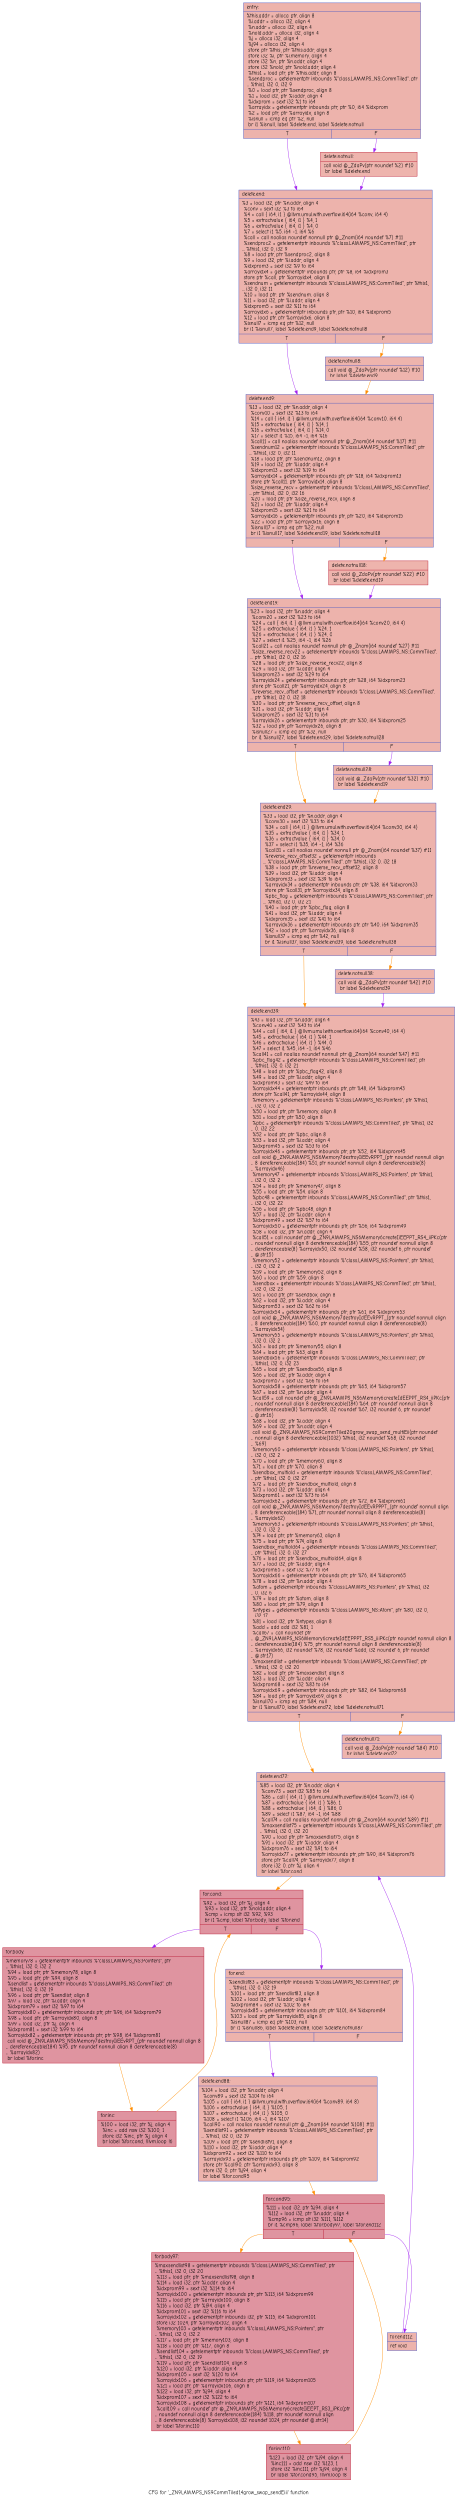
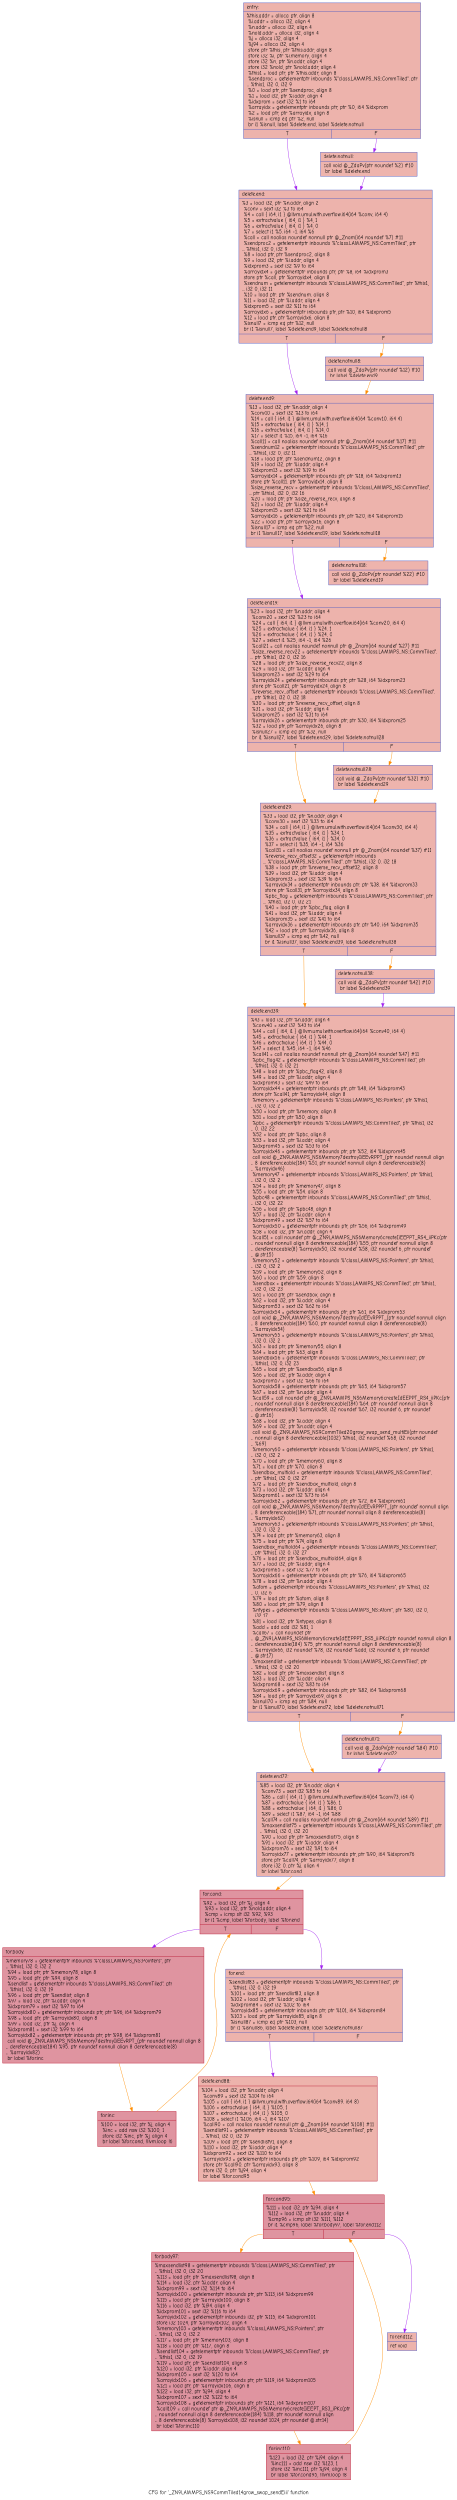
(369, 164) -> (369, 164)
(280, 203) -> (281, 203)
(378, 573) -> (378, 573)
(373, 590) -> none
(392, 757) -> (392, 757)
(362, 785) -> (363, 785)
(413, 2104) -> (383, 1764)
(288, 2129) -> (288, 2129)
